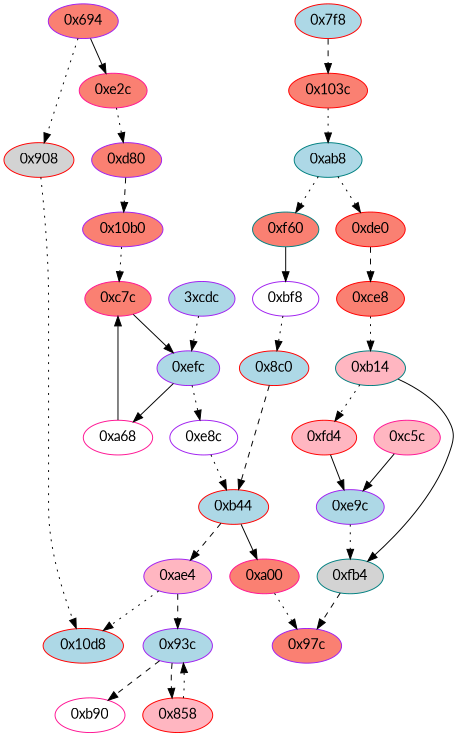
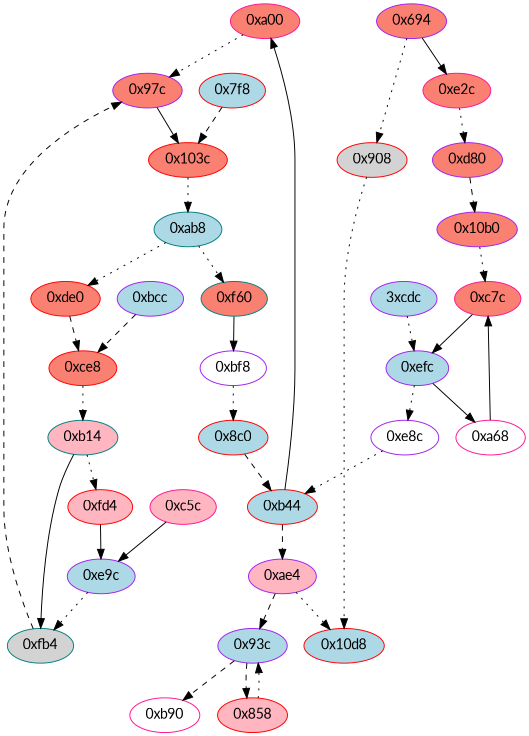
none -> (165, 121)
none -> (150, 299)
